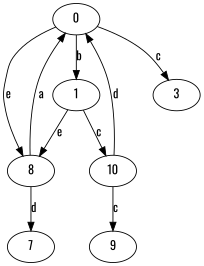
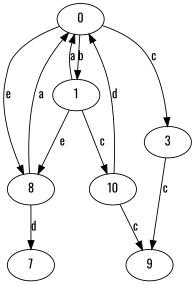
none -> (70, 61)
none -> (159, 199)
